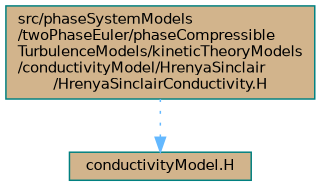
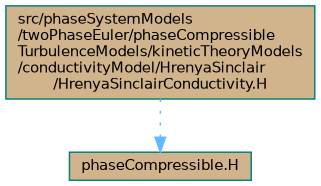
(160, 166) -> (160, 166)
